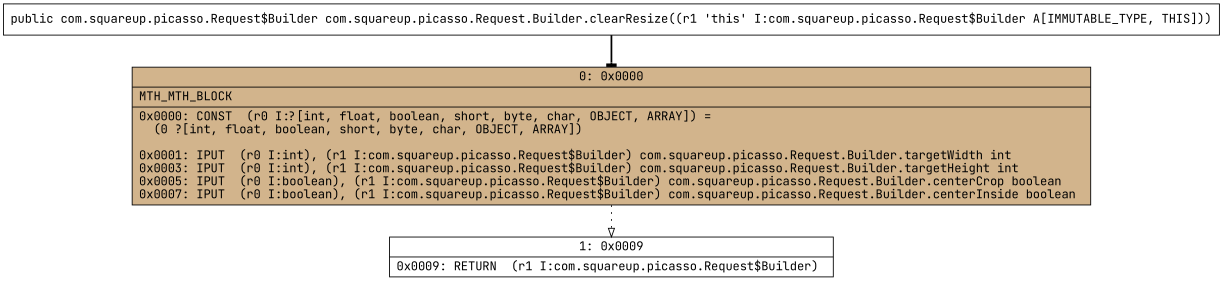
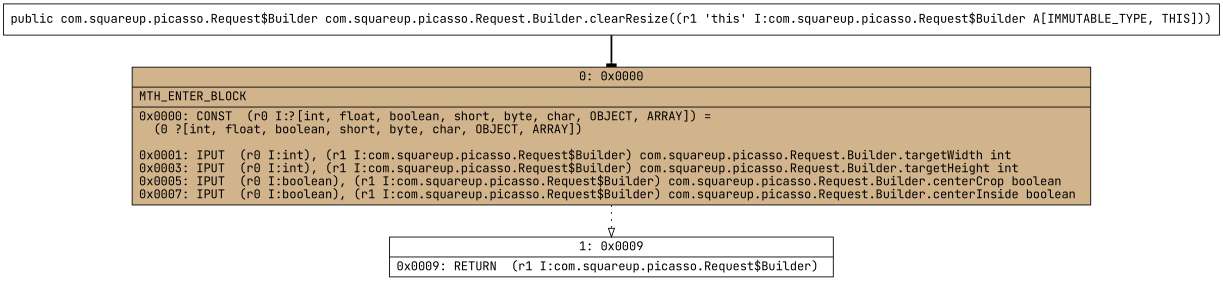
(186, 97) -> (193, 97)
